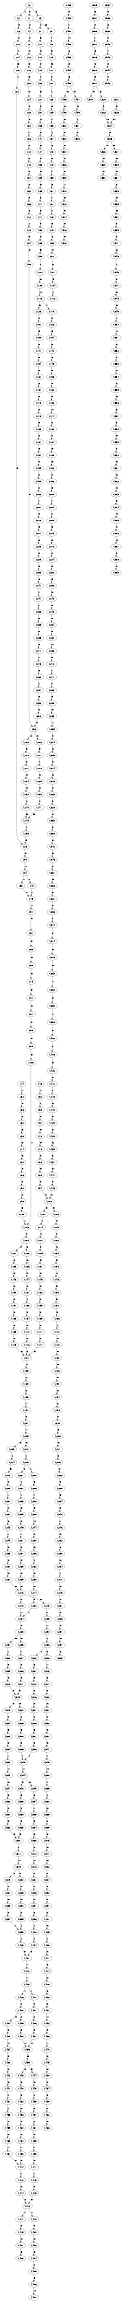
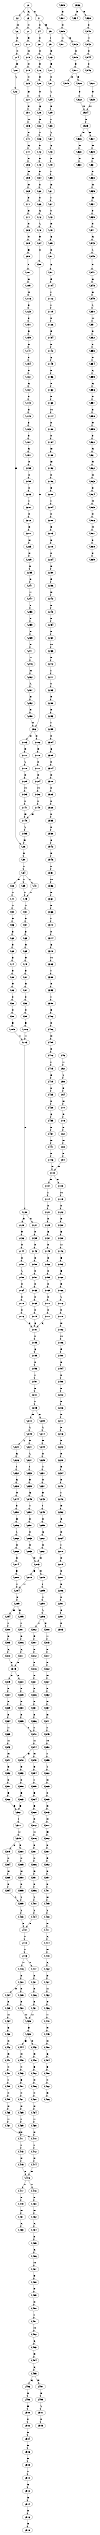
(108, 11) -> (76, 11)
(95, 50) -> (68, 37)
(45, 305) -> (51, 304)
none -> (12, 886)
none -> (34, 2282)
